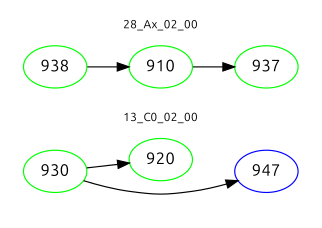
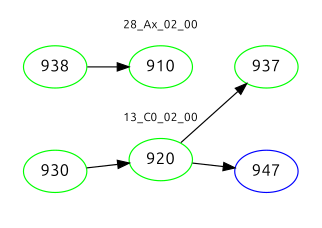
(208, 67) -> (209, 117)
(155, 194) -> (208, 165)
